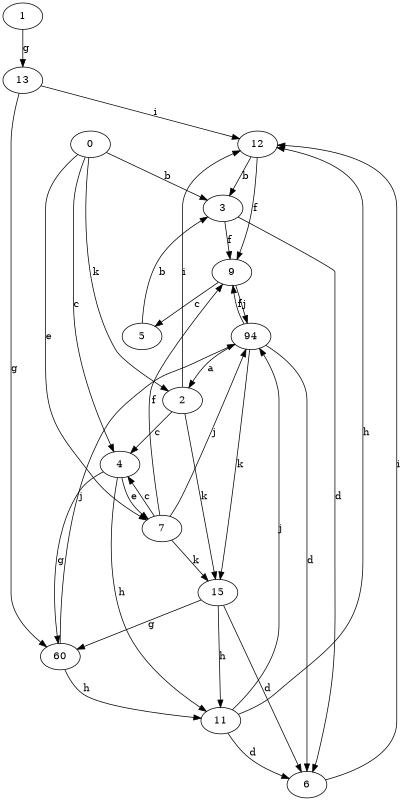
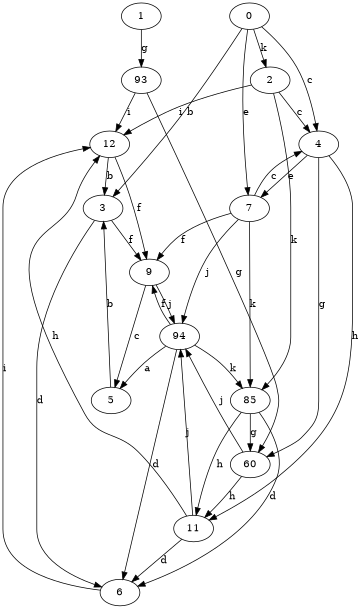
(23, 80) -> (141, 80)
(210, 361) -> (144, 363)
(218, 593) -> (250, 400)
